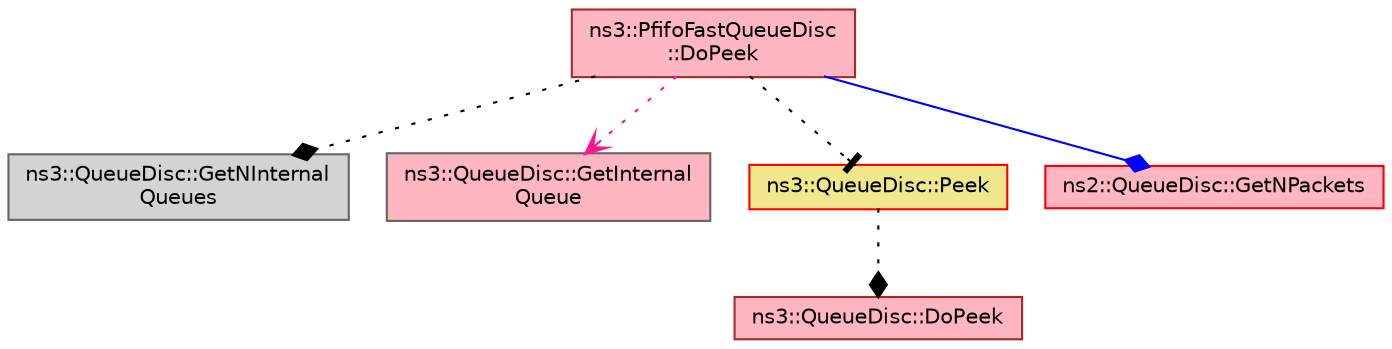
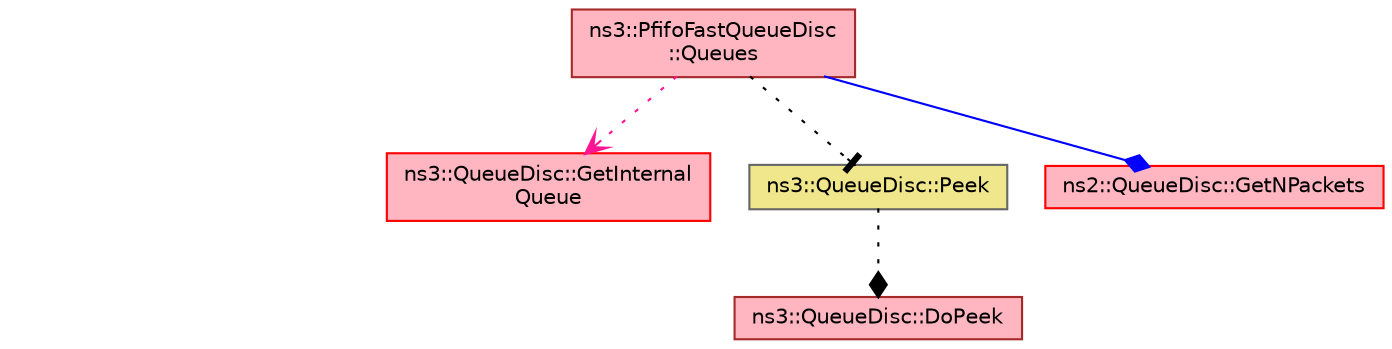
(713, 43) -> (713, 43)
(179, 187) -> none
(549, 187) -> (549, 187)
(878, 187) -> (878, 187)
